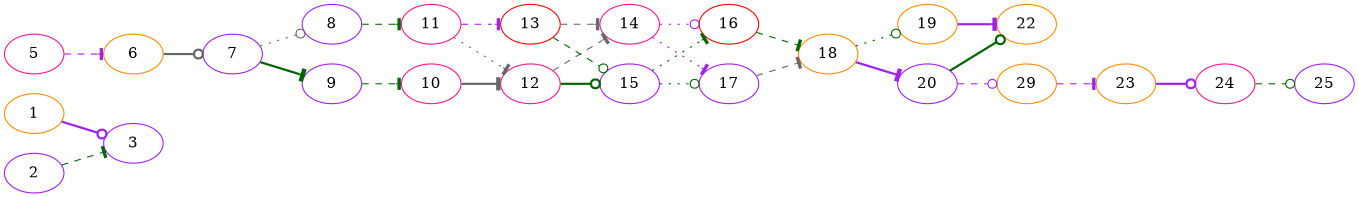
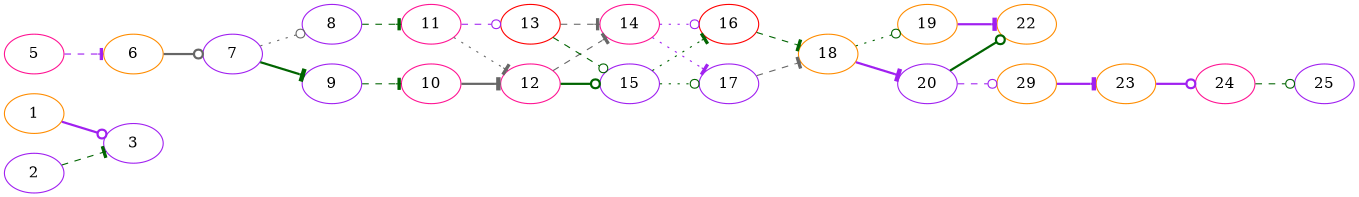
(476, 24) -> (476, 24)
(1074, 84) -> (1074, 84)
